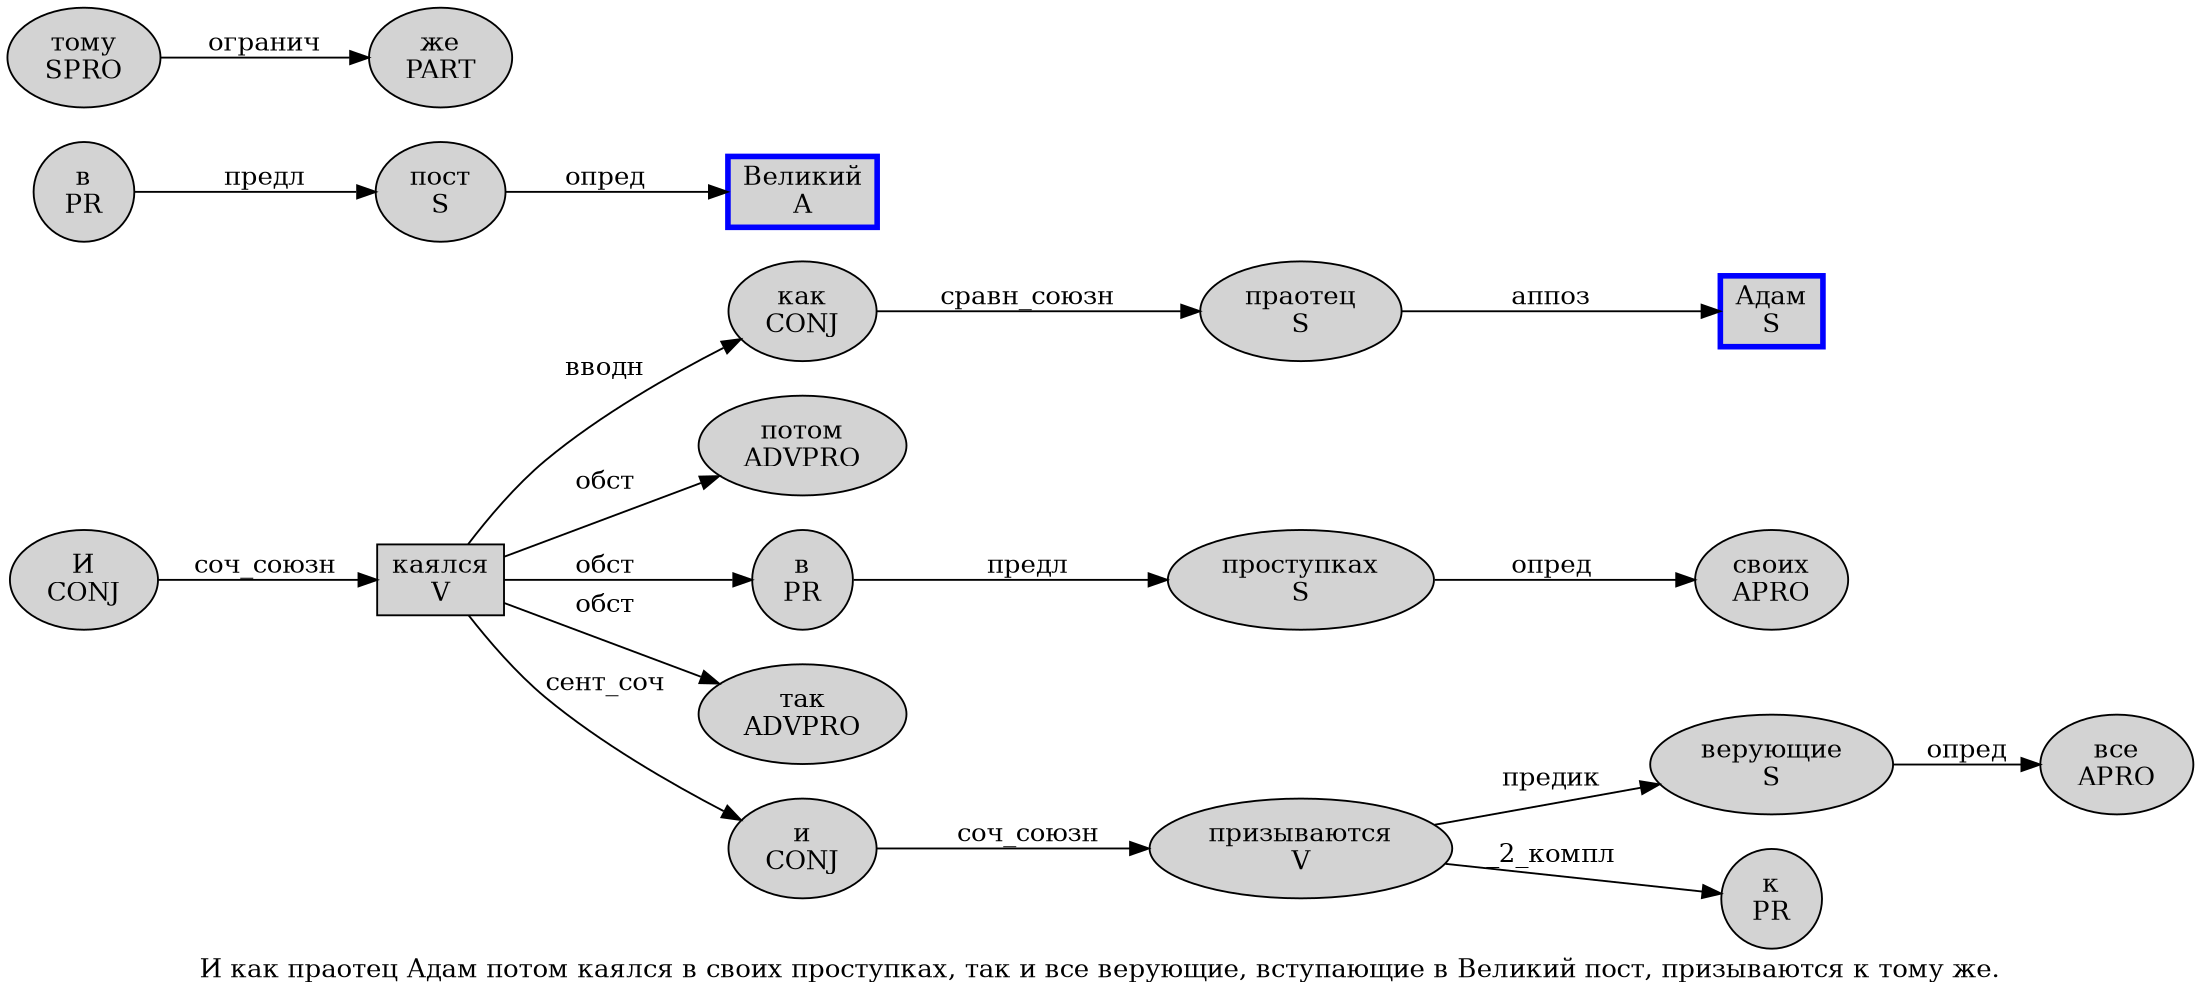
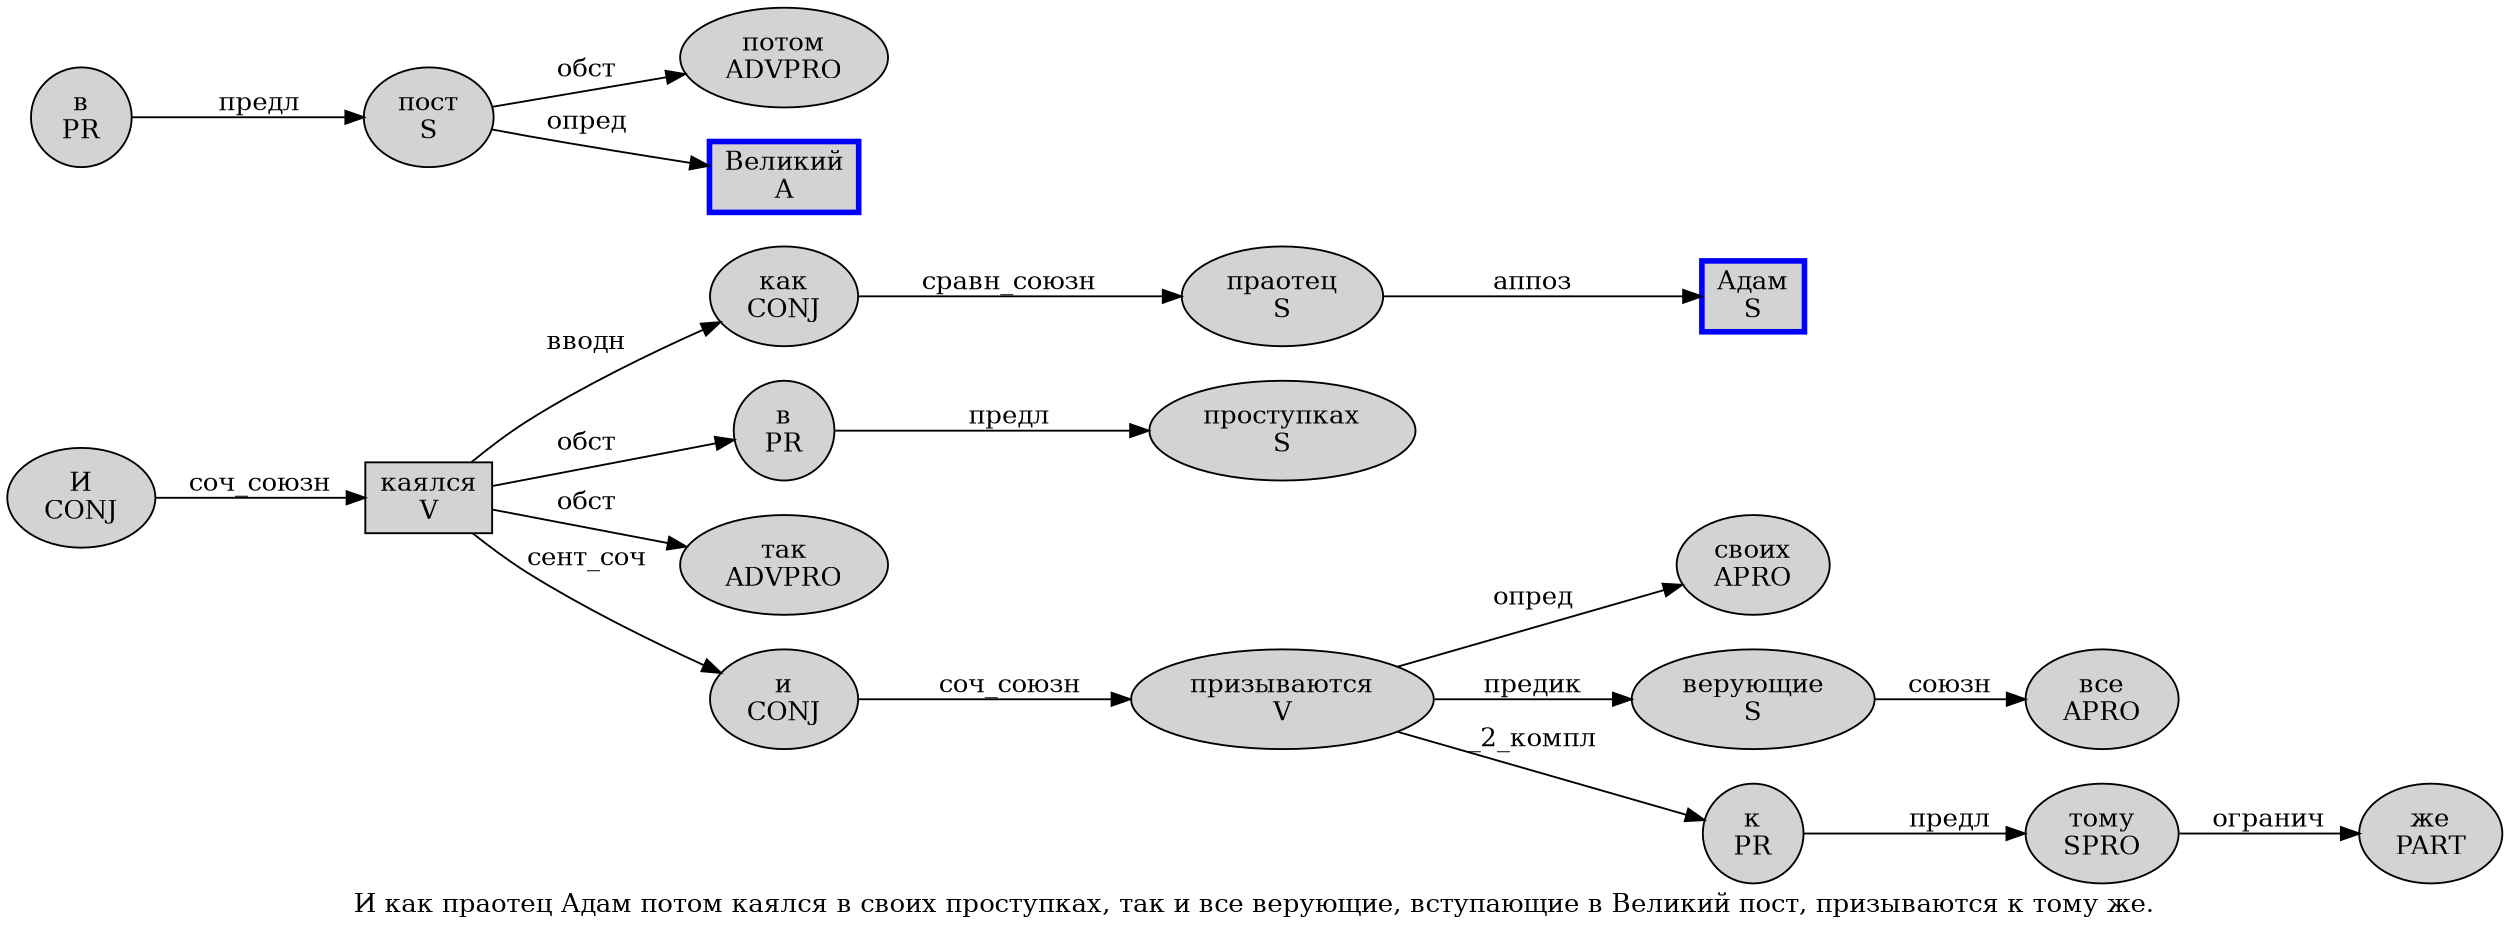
(602, 520) -> (580, 92)
(1555, 580) -> (1531, 628)
(1967, 751) -> (1950, 685)
none -> (1905, 834)
